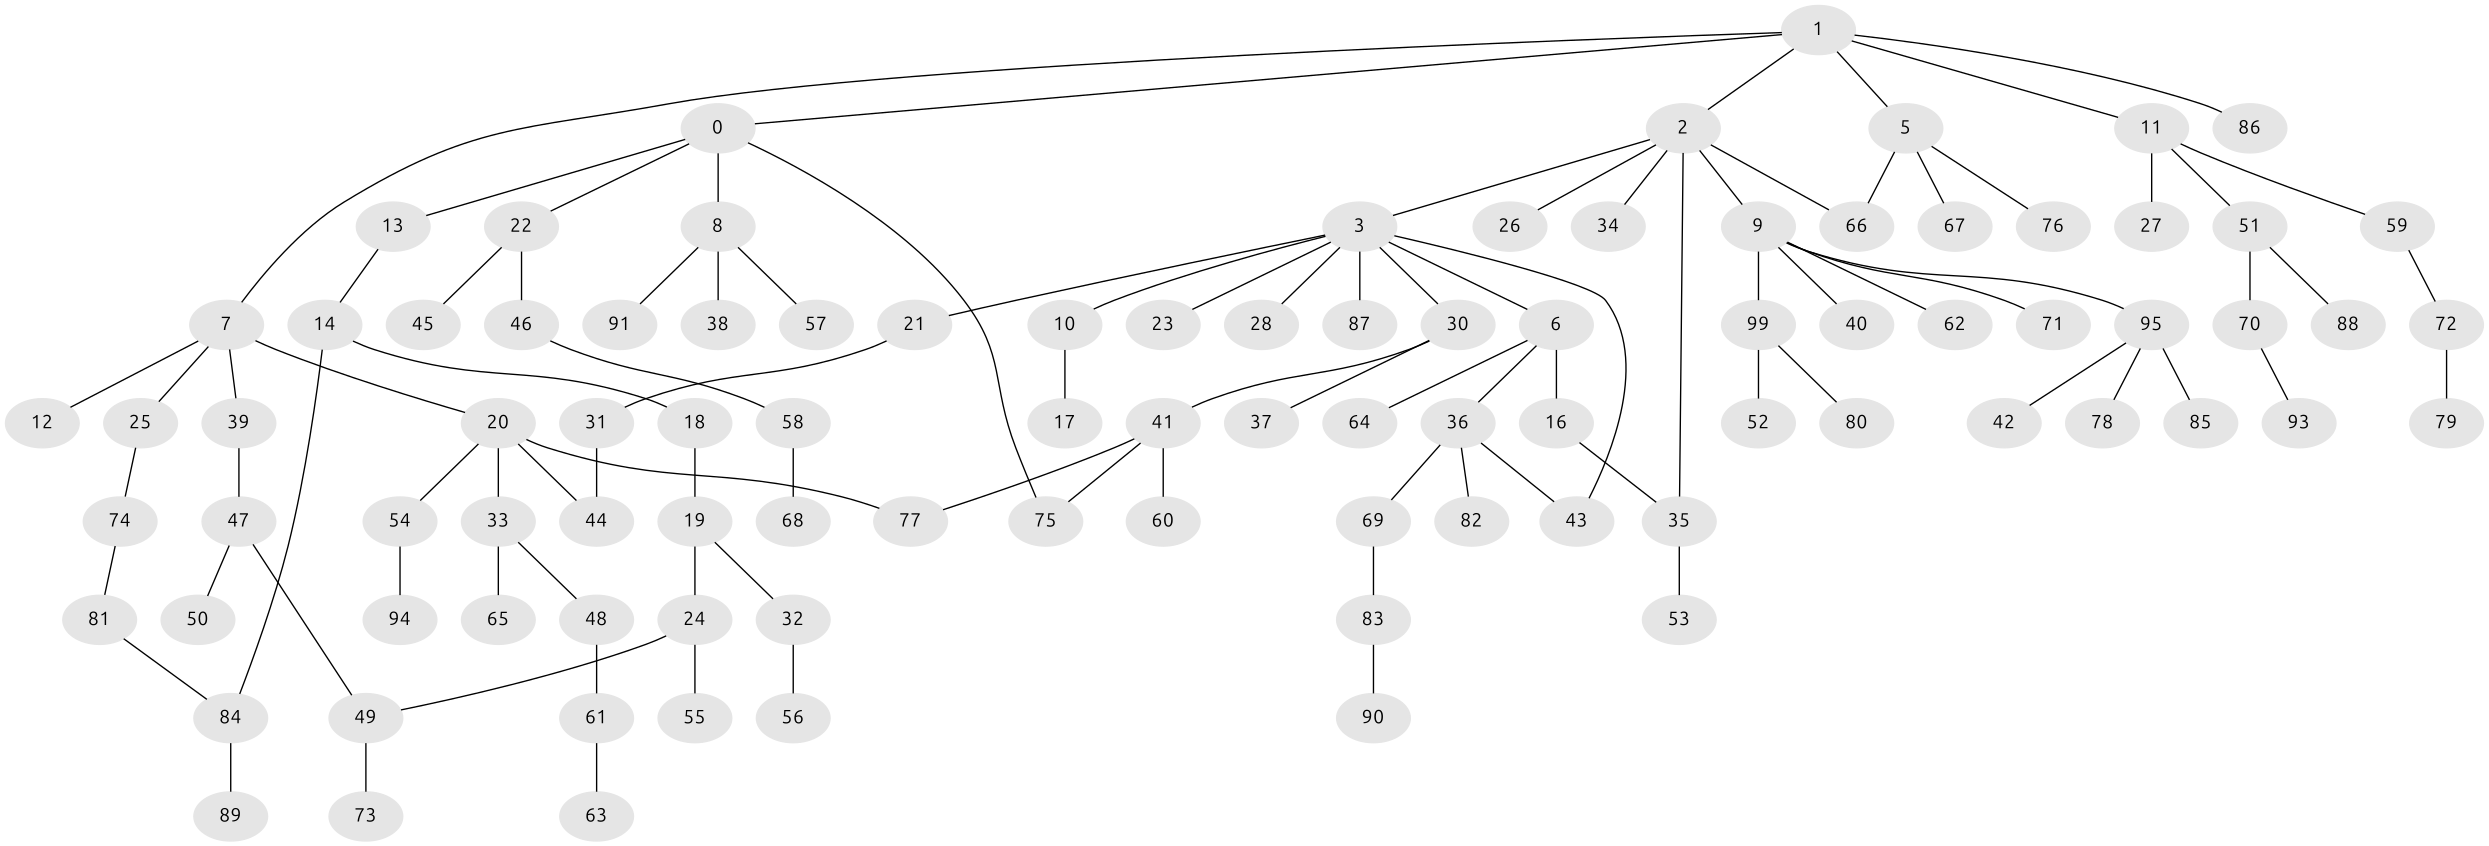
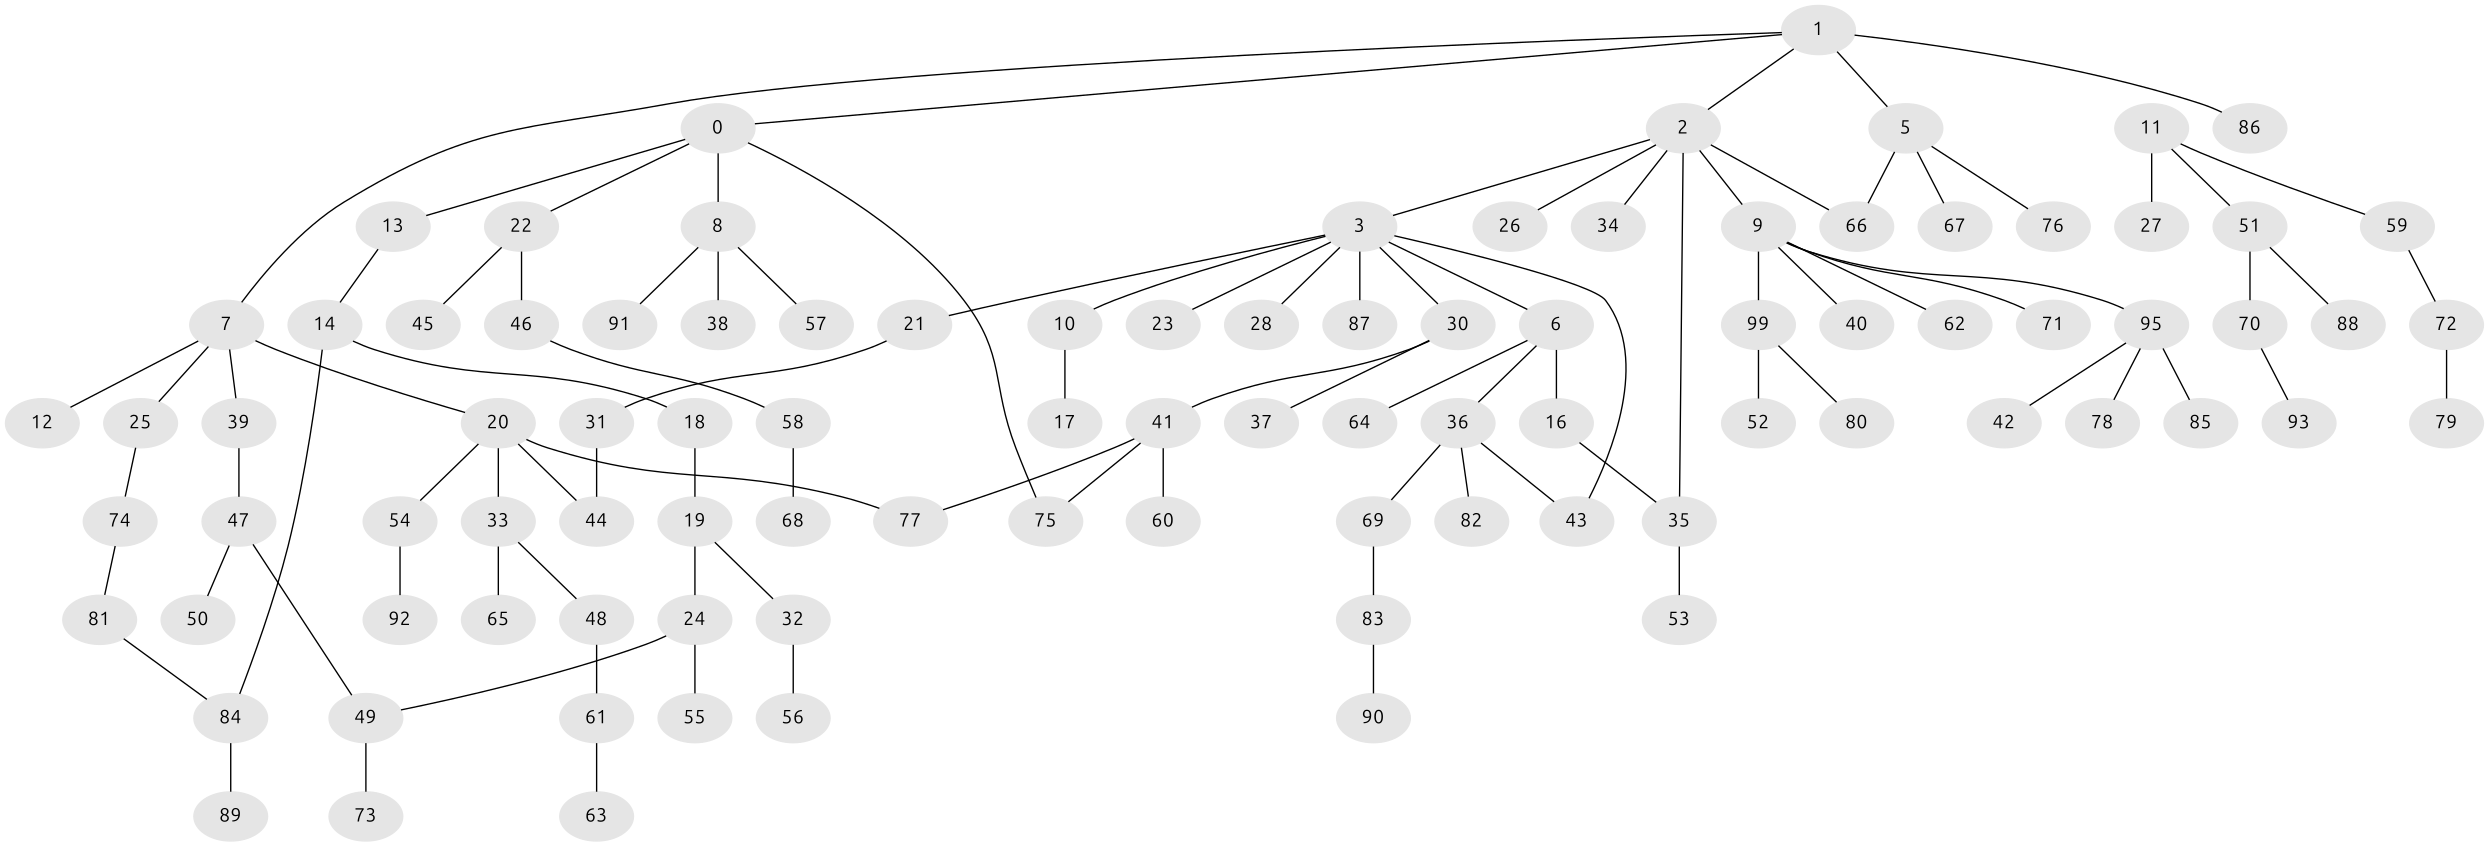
(1985, 79) -> none
(400, 620) -> (400, 620)
